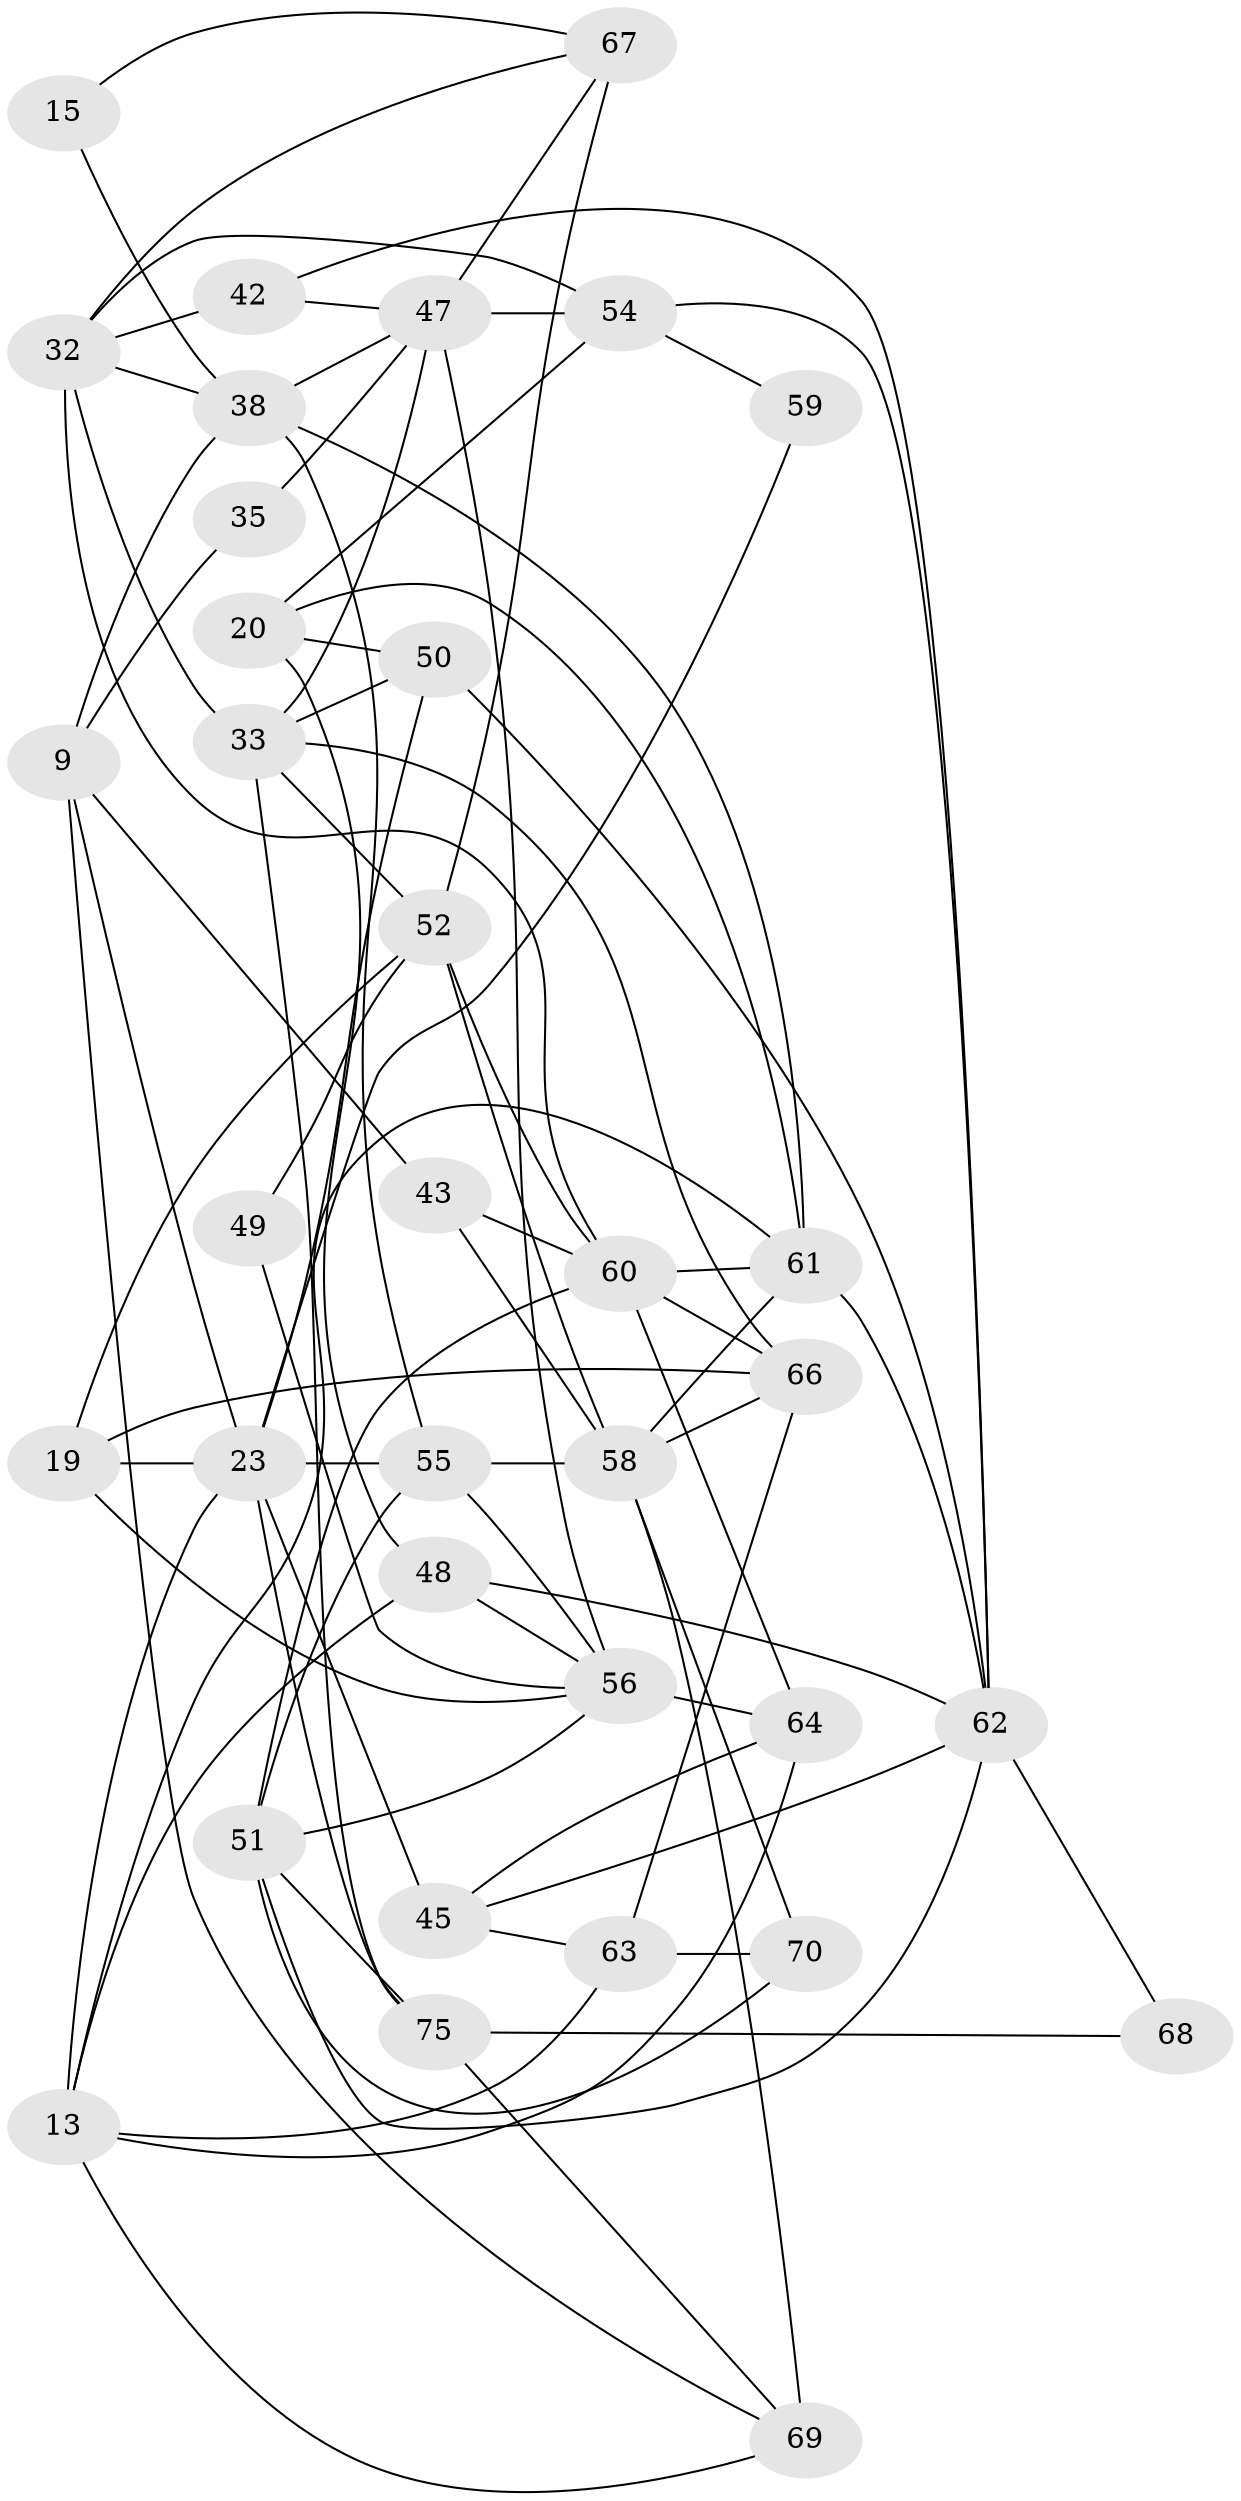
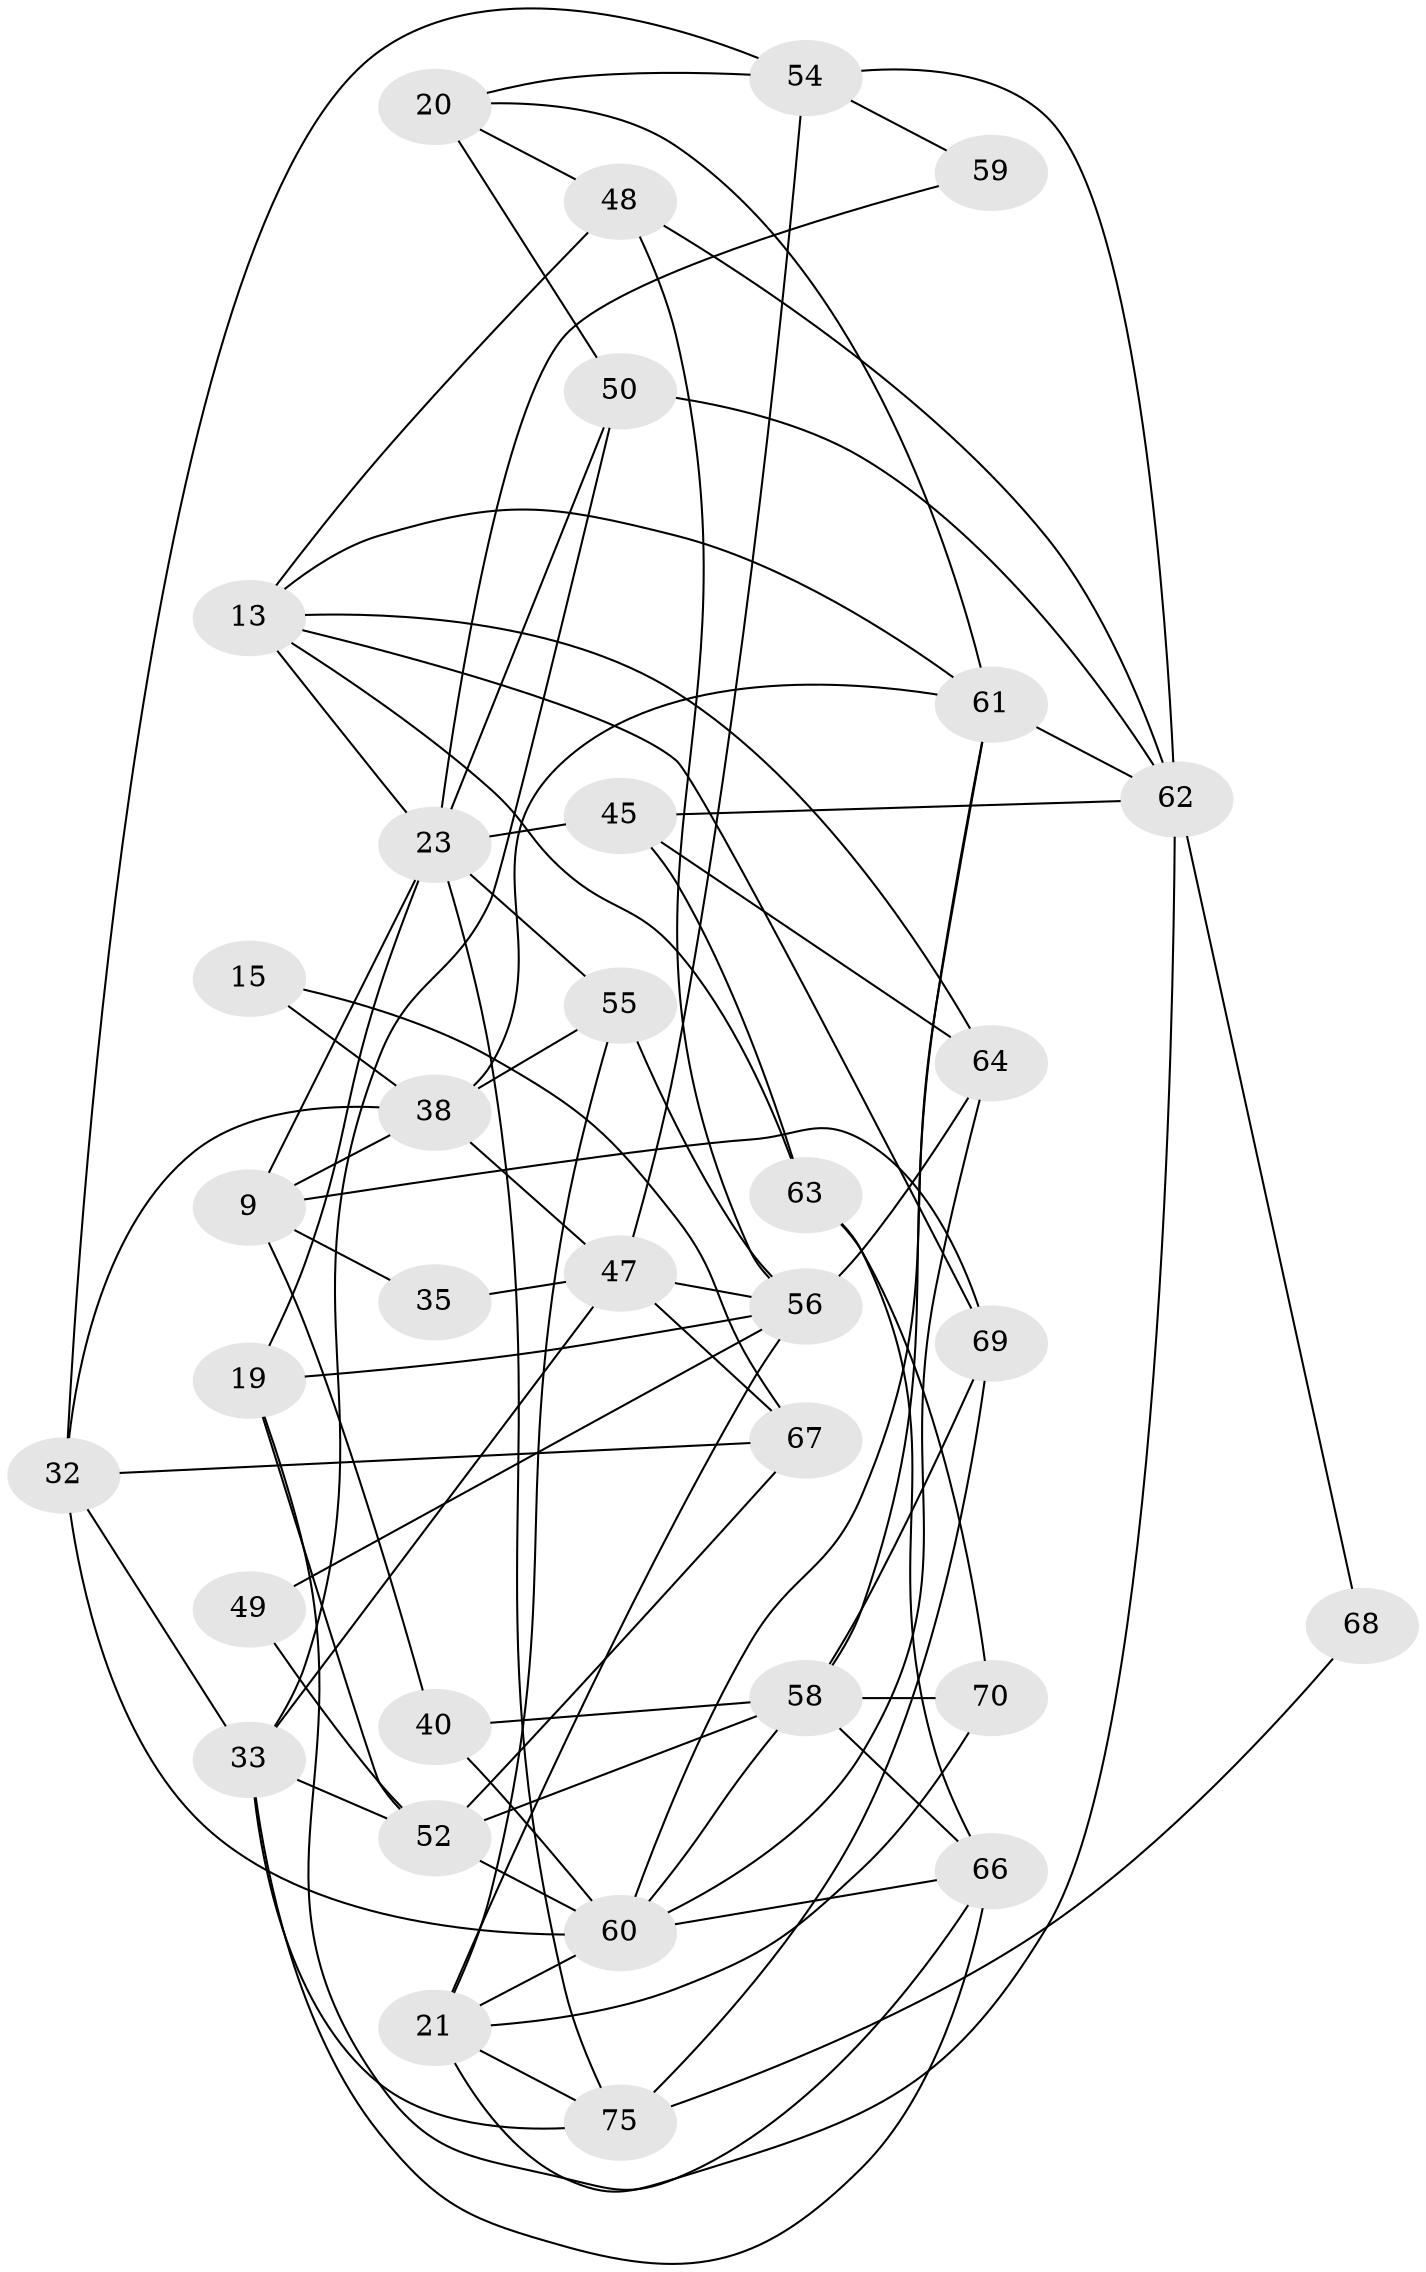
(249, 297) -> none
(435, 1196) -> (435, 1727)
(528, 1463) -> (713, 1816)
(249, 1843) -> (435, 2028)
